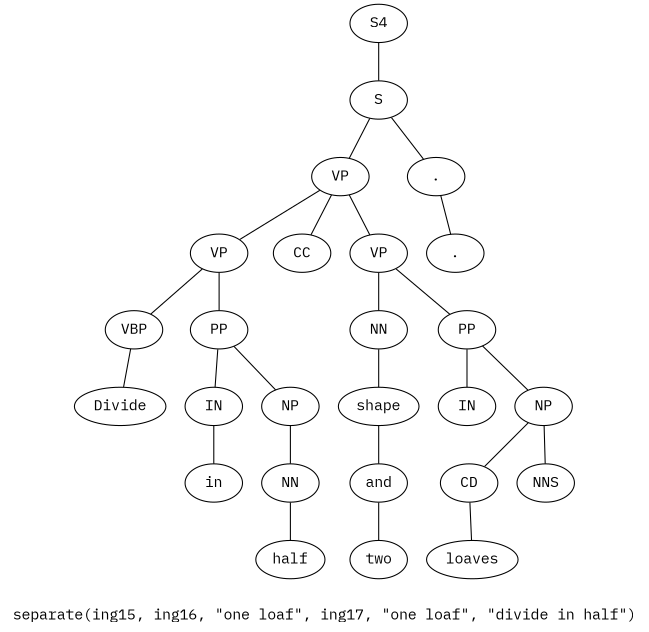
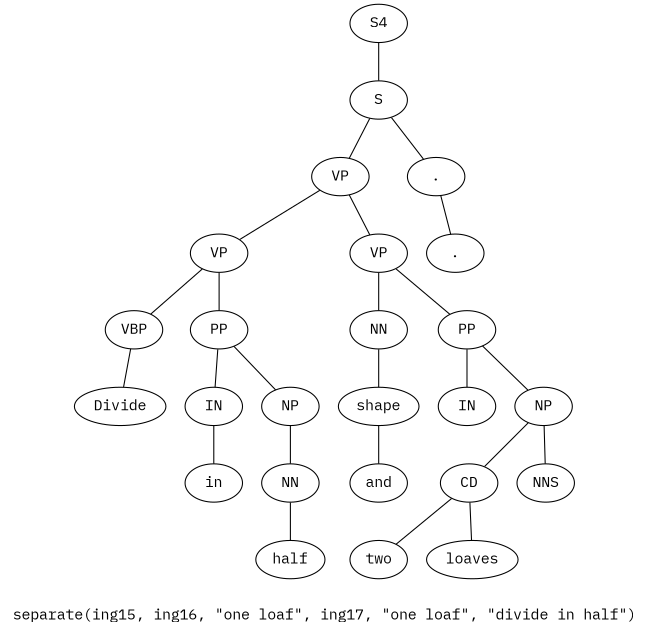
(302, 253) -> none
(379, 521) -> (424, 521)
